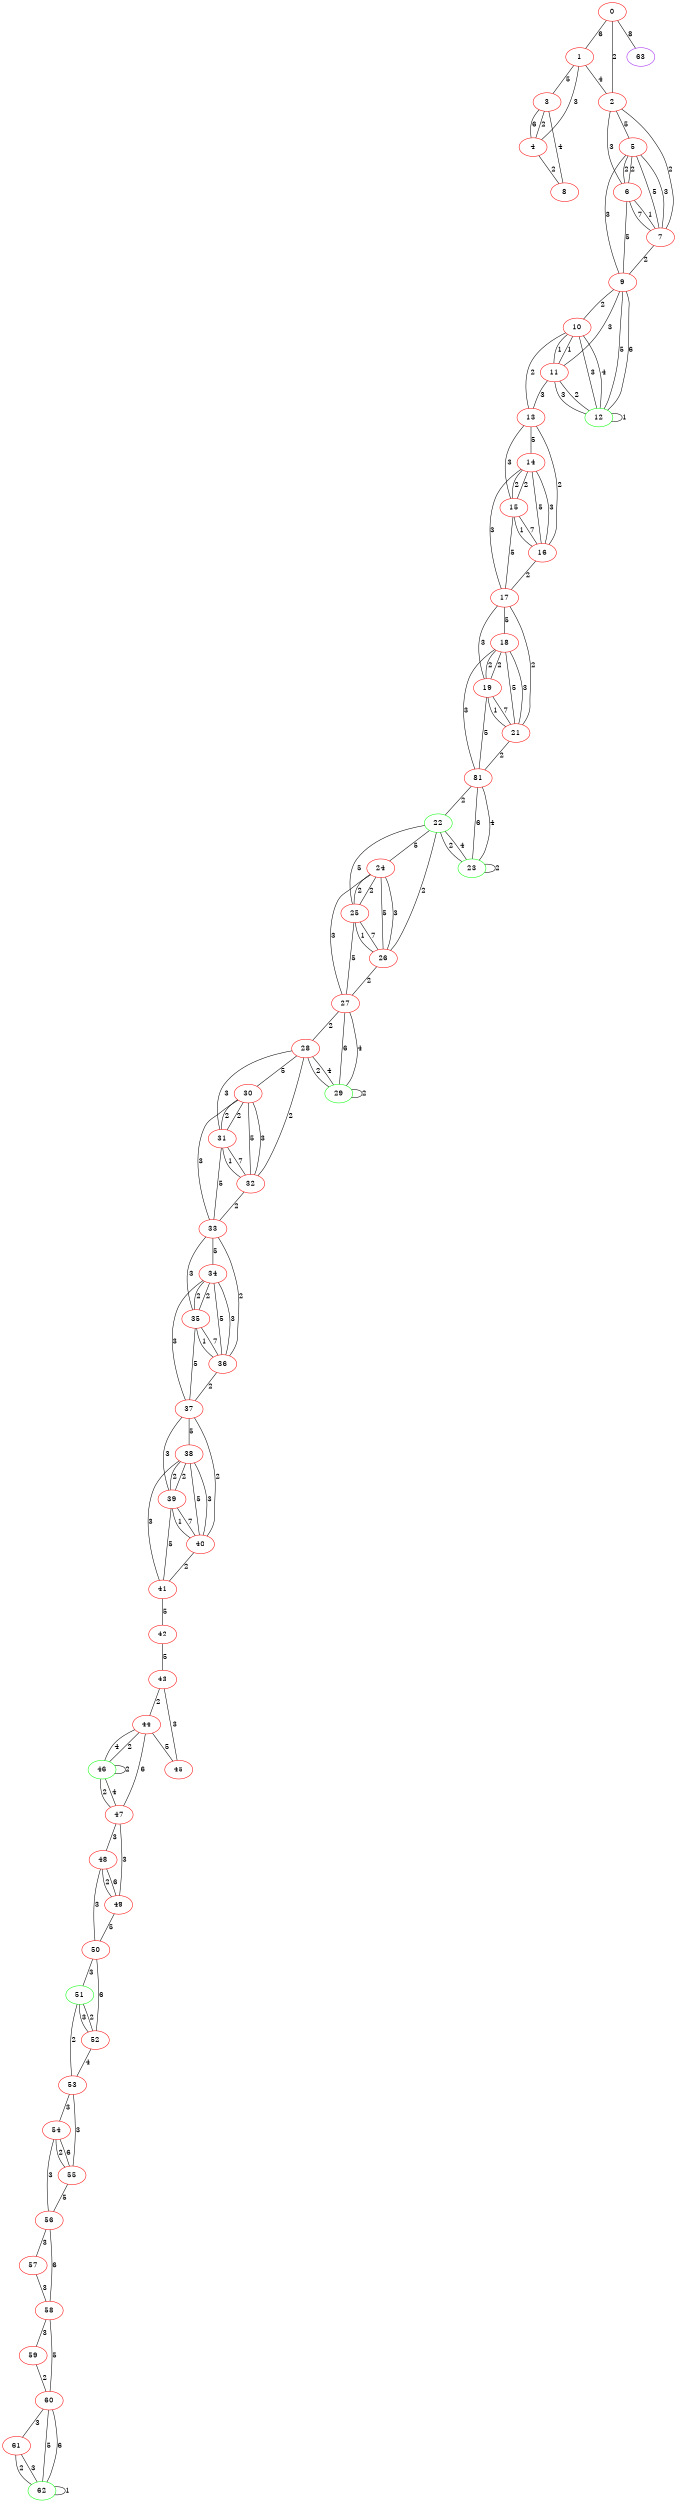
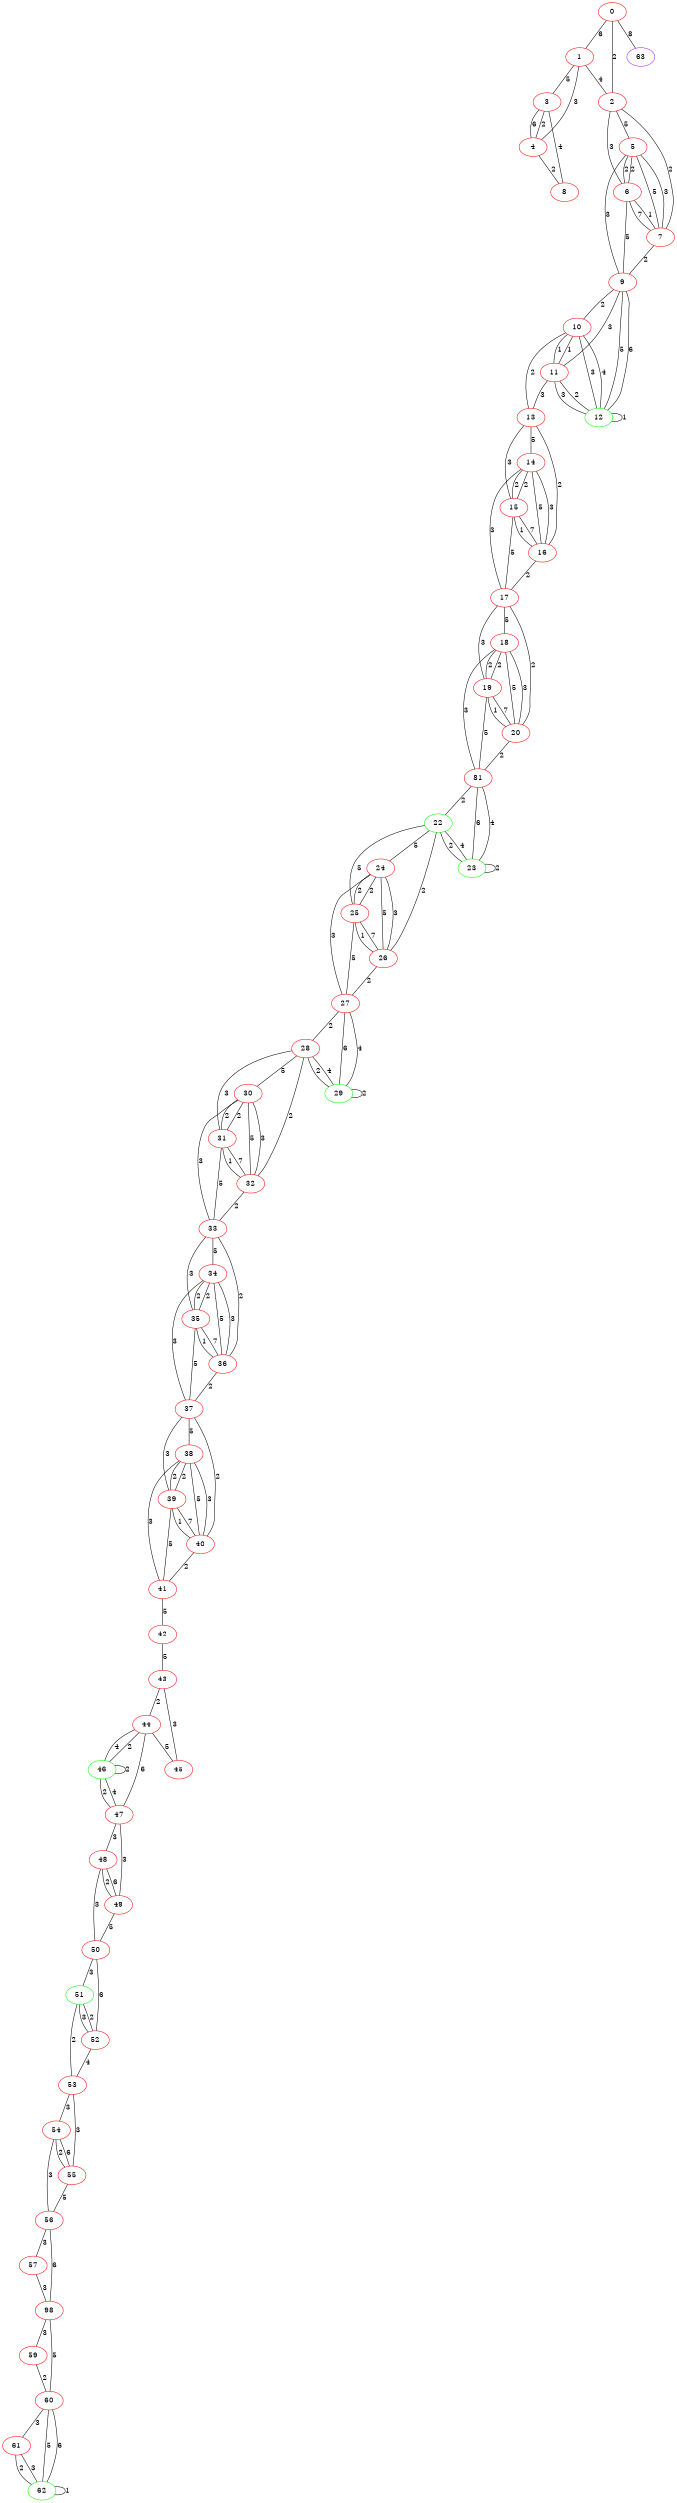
(516, 733) -> (516, 733)
(49, 2311) -> (49, 2311)
